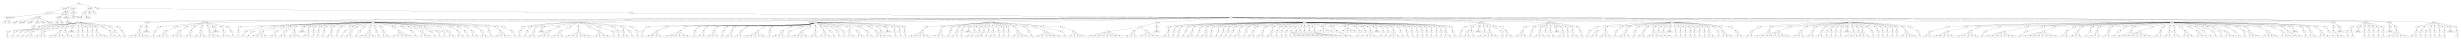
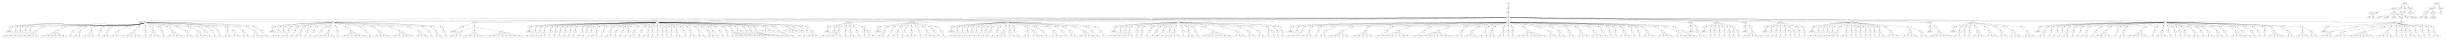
(65, 8) -> none
